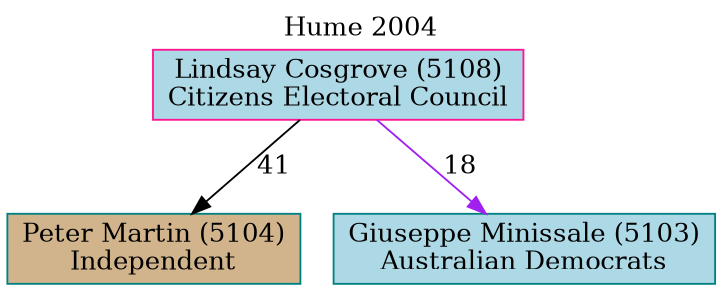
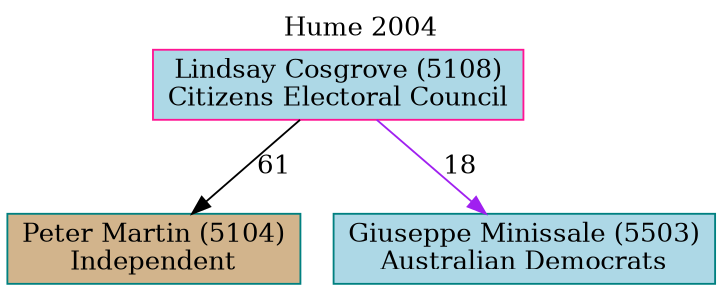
(275, 167) -> (275, 167)
(524, 249) -> (524, 249)
